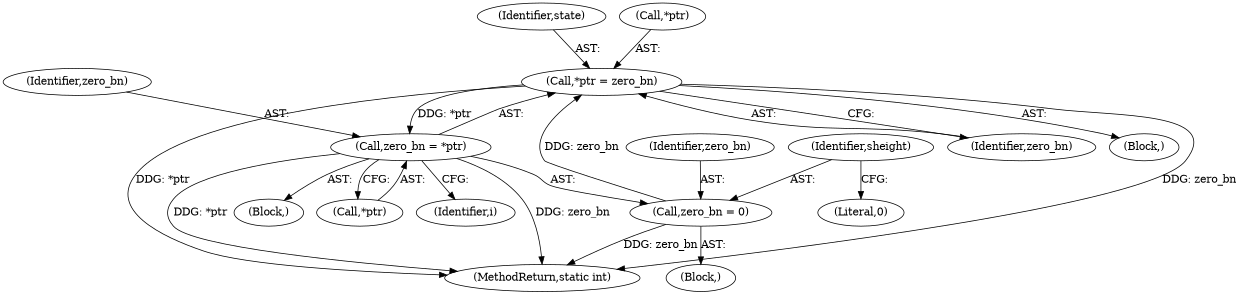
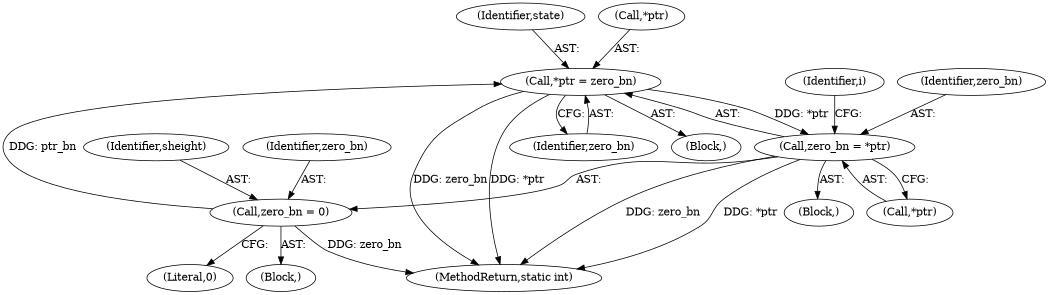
(582, 147) -> (43, 147)
(861, 176) -> (238, 243)
(436, 177) -> (835, 111)
